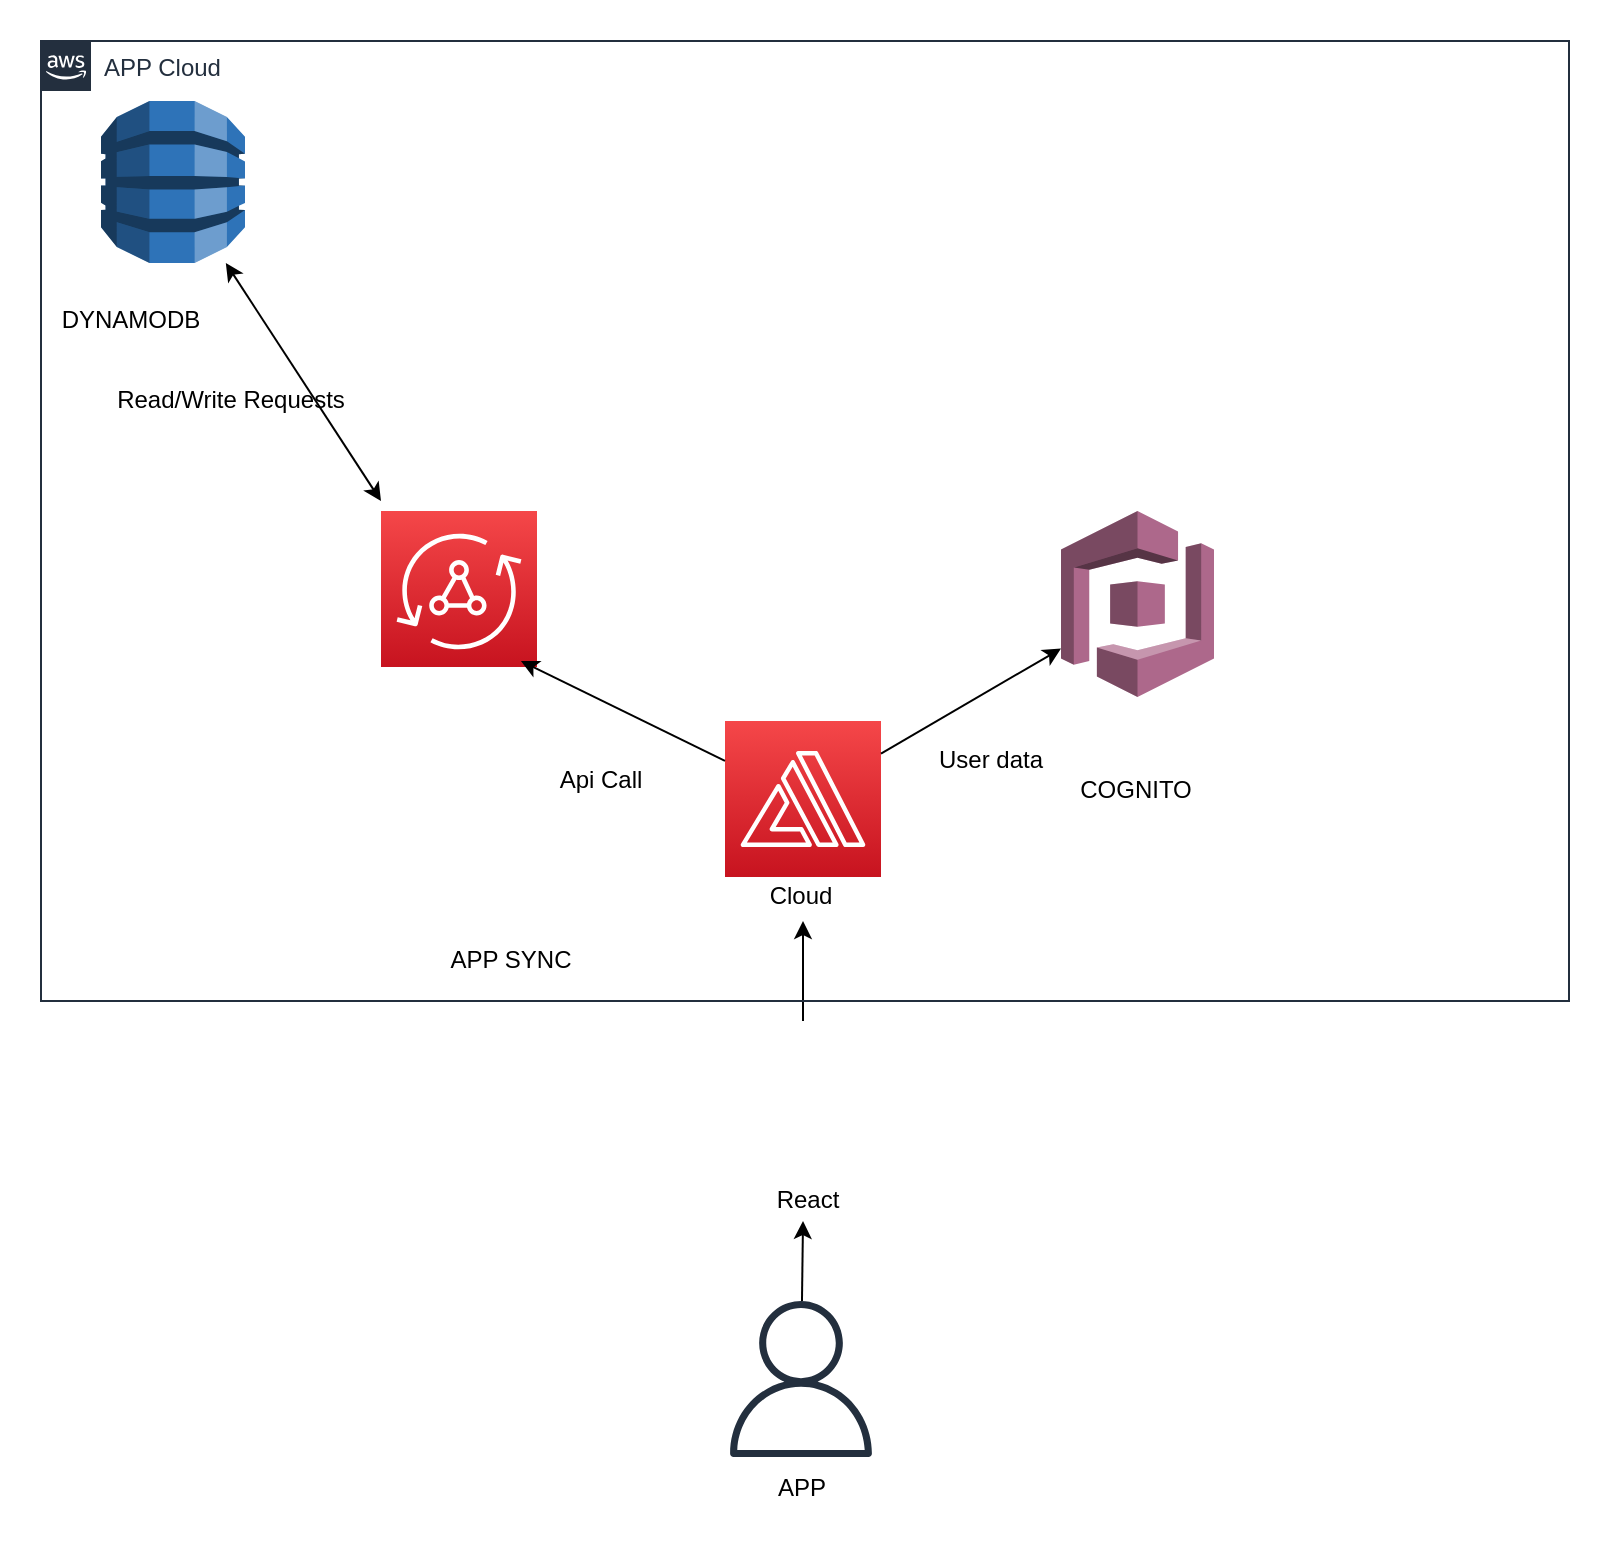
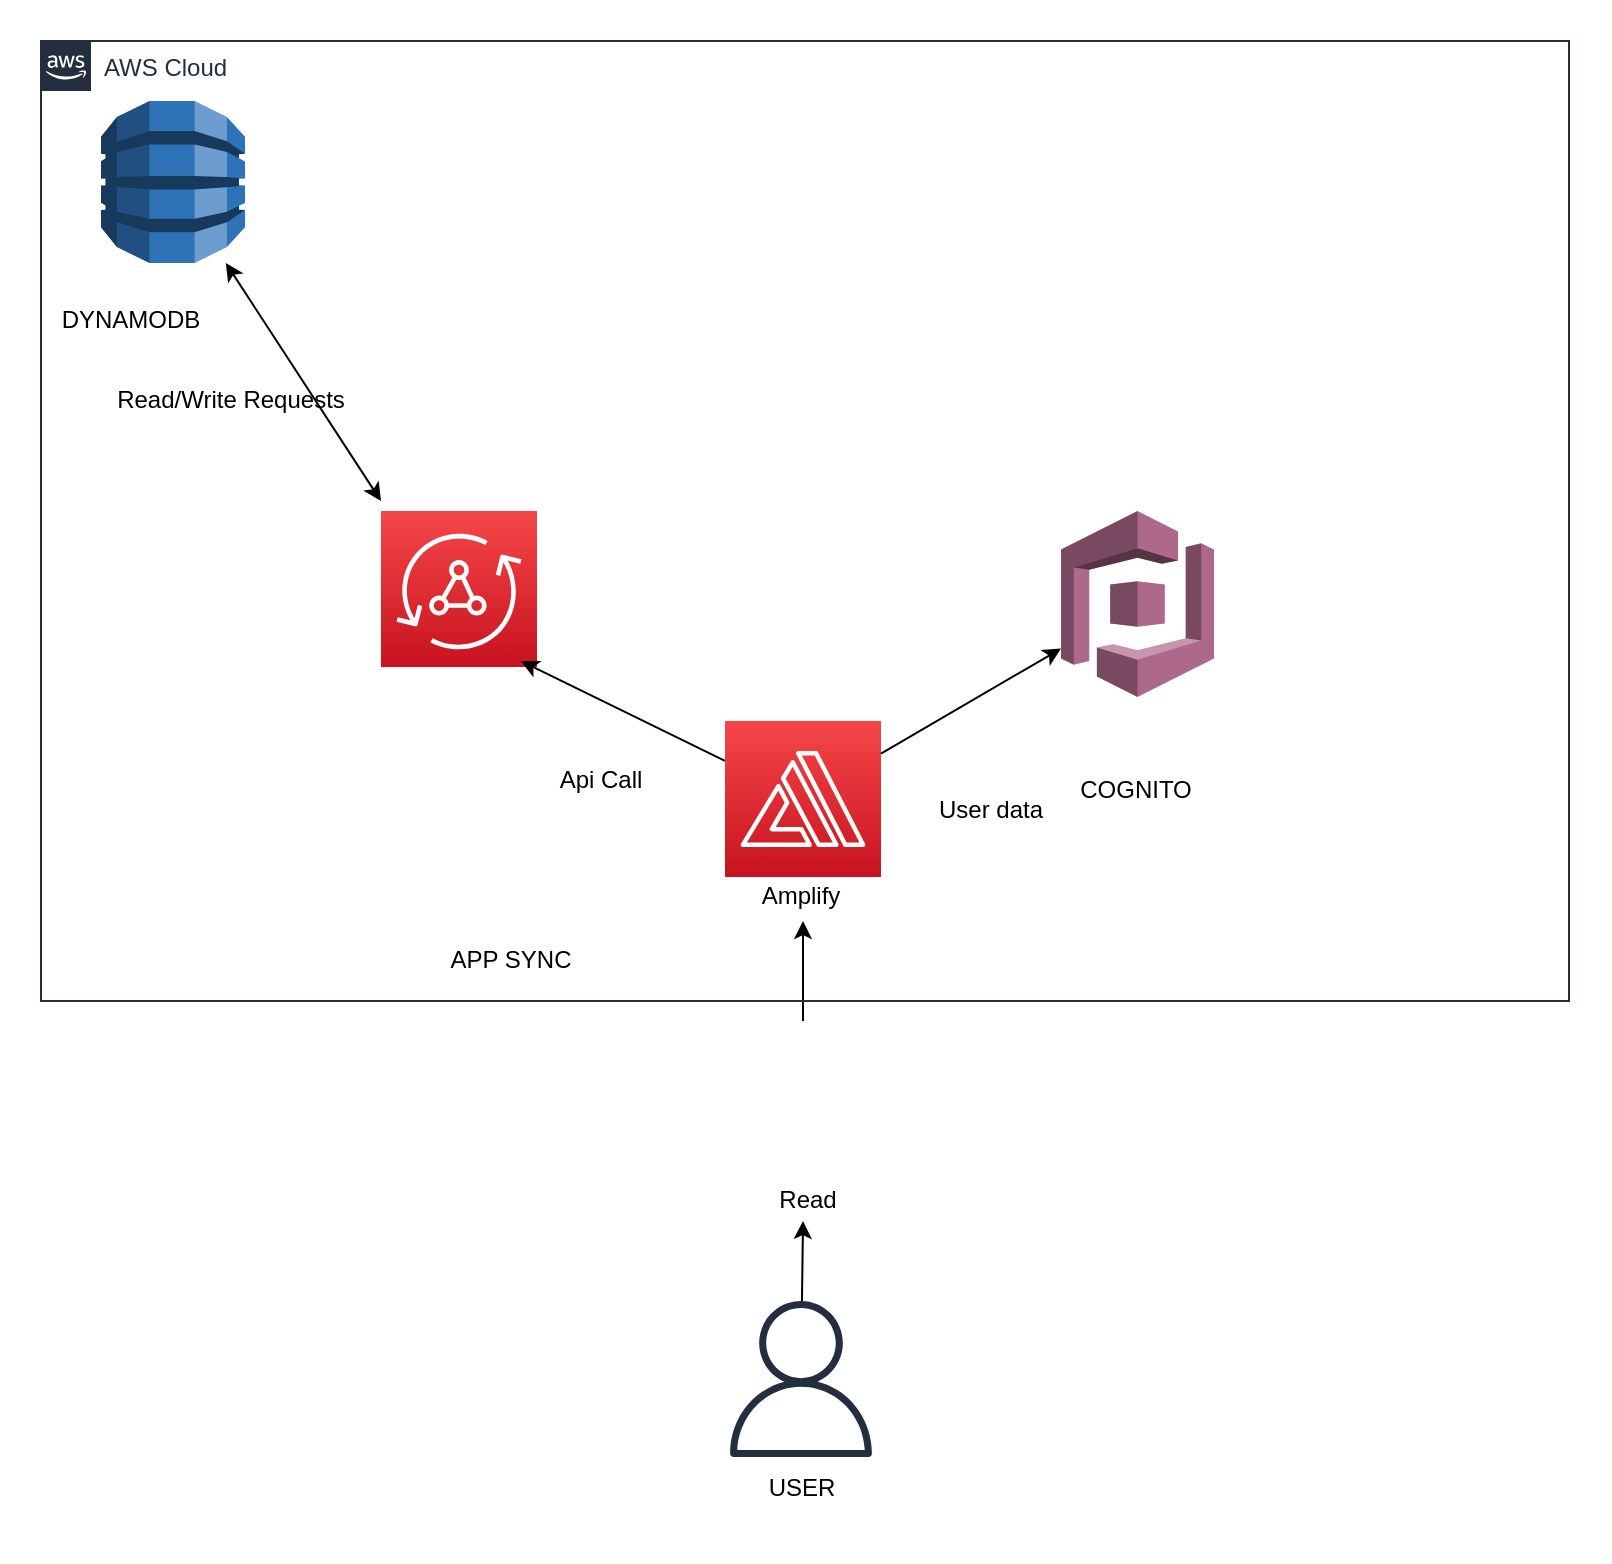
(159, 69) -> (159, 69)
(991, 761) -> (991, 811)
(802, 897) -> (802, 897)
(809, 1201) -> (809, 1201)
(803, 1489) -> (803, 1489)
